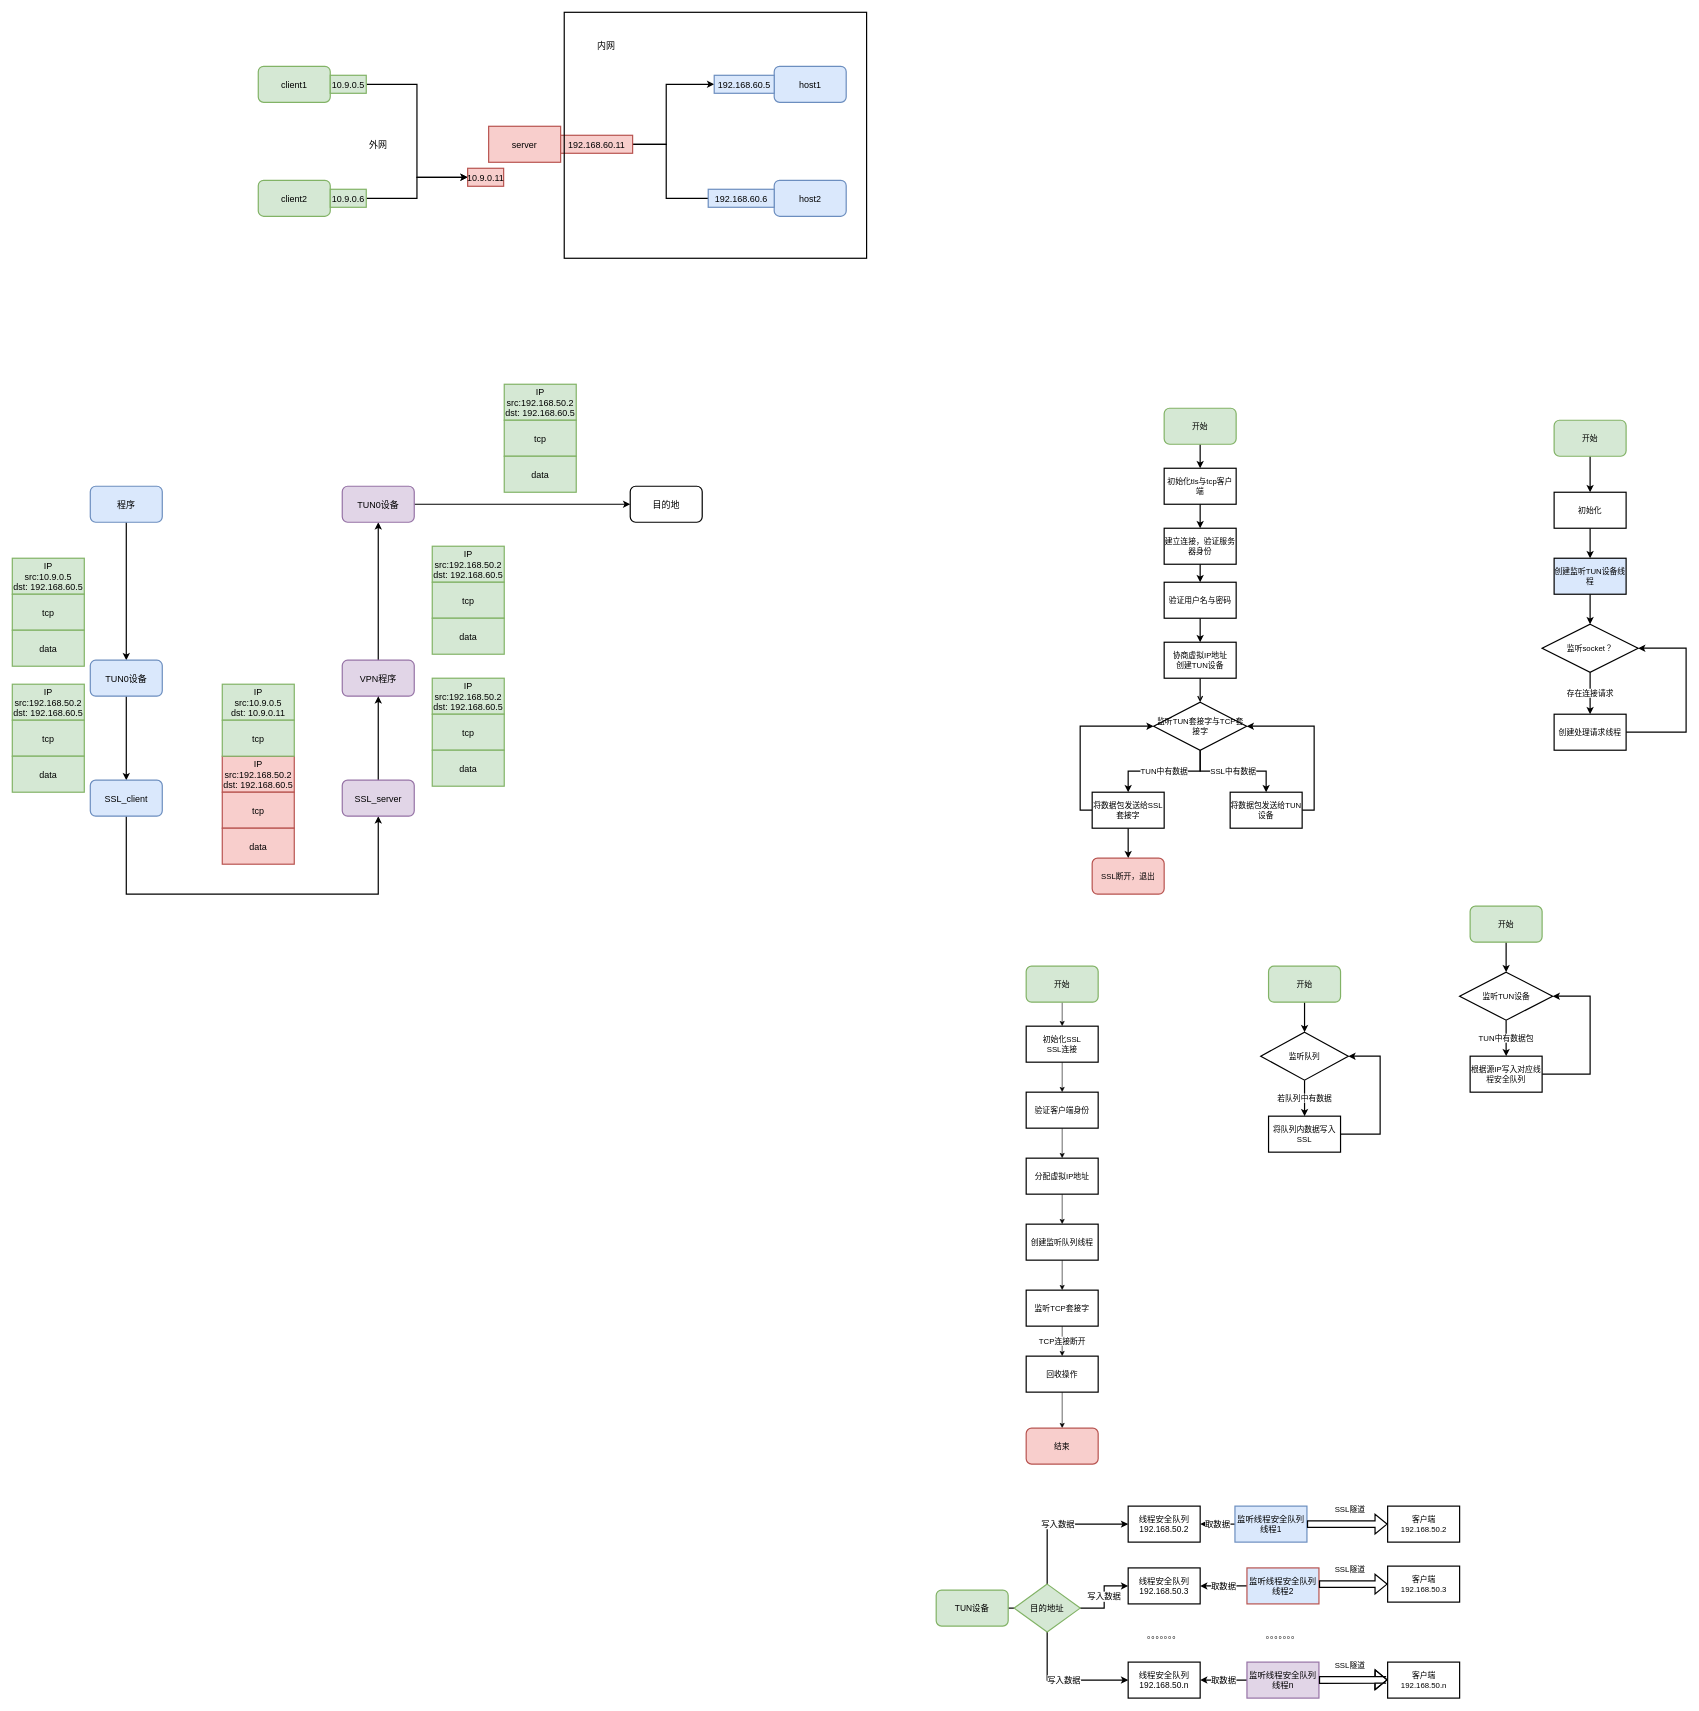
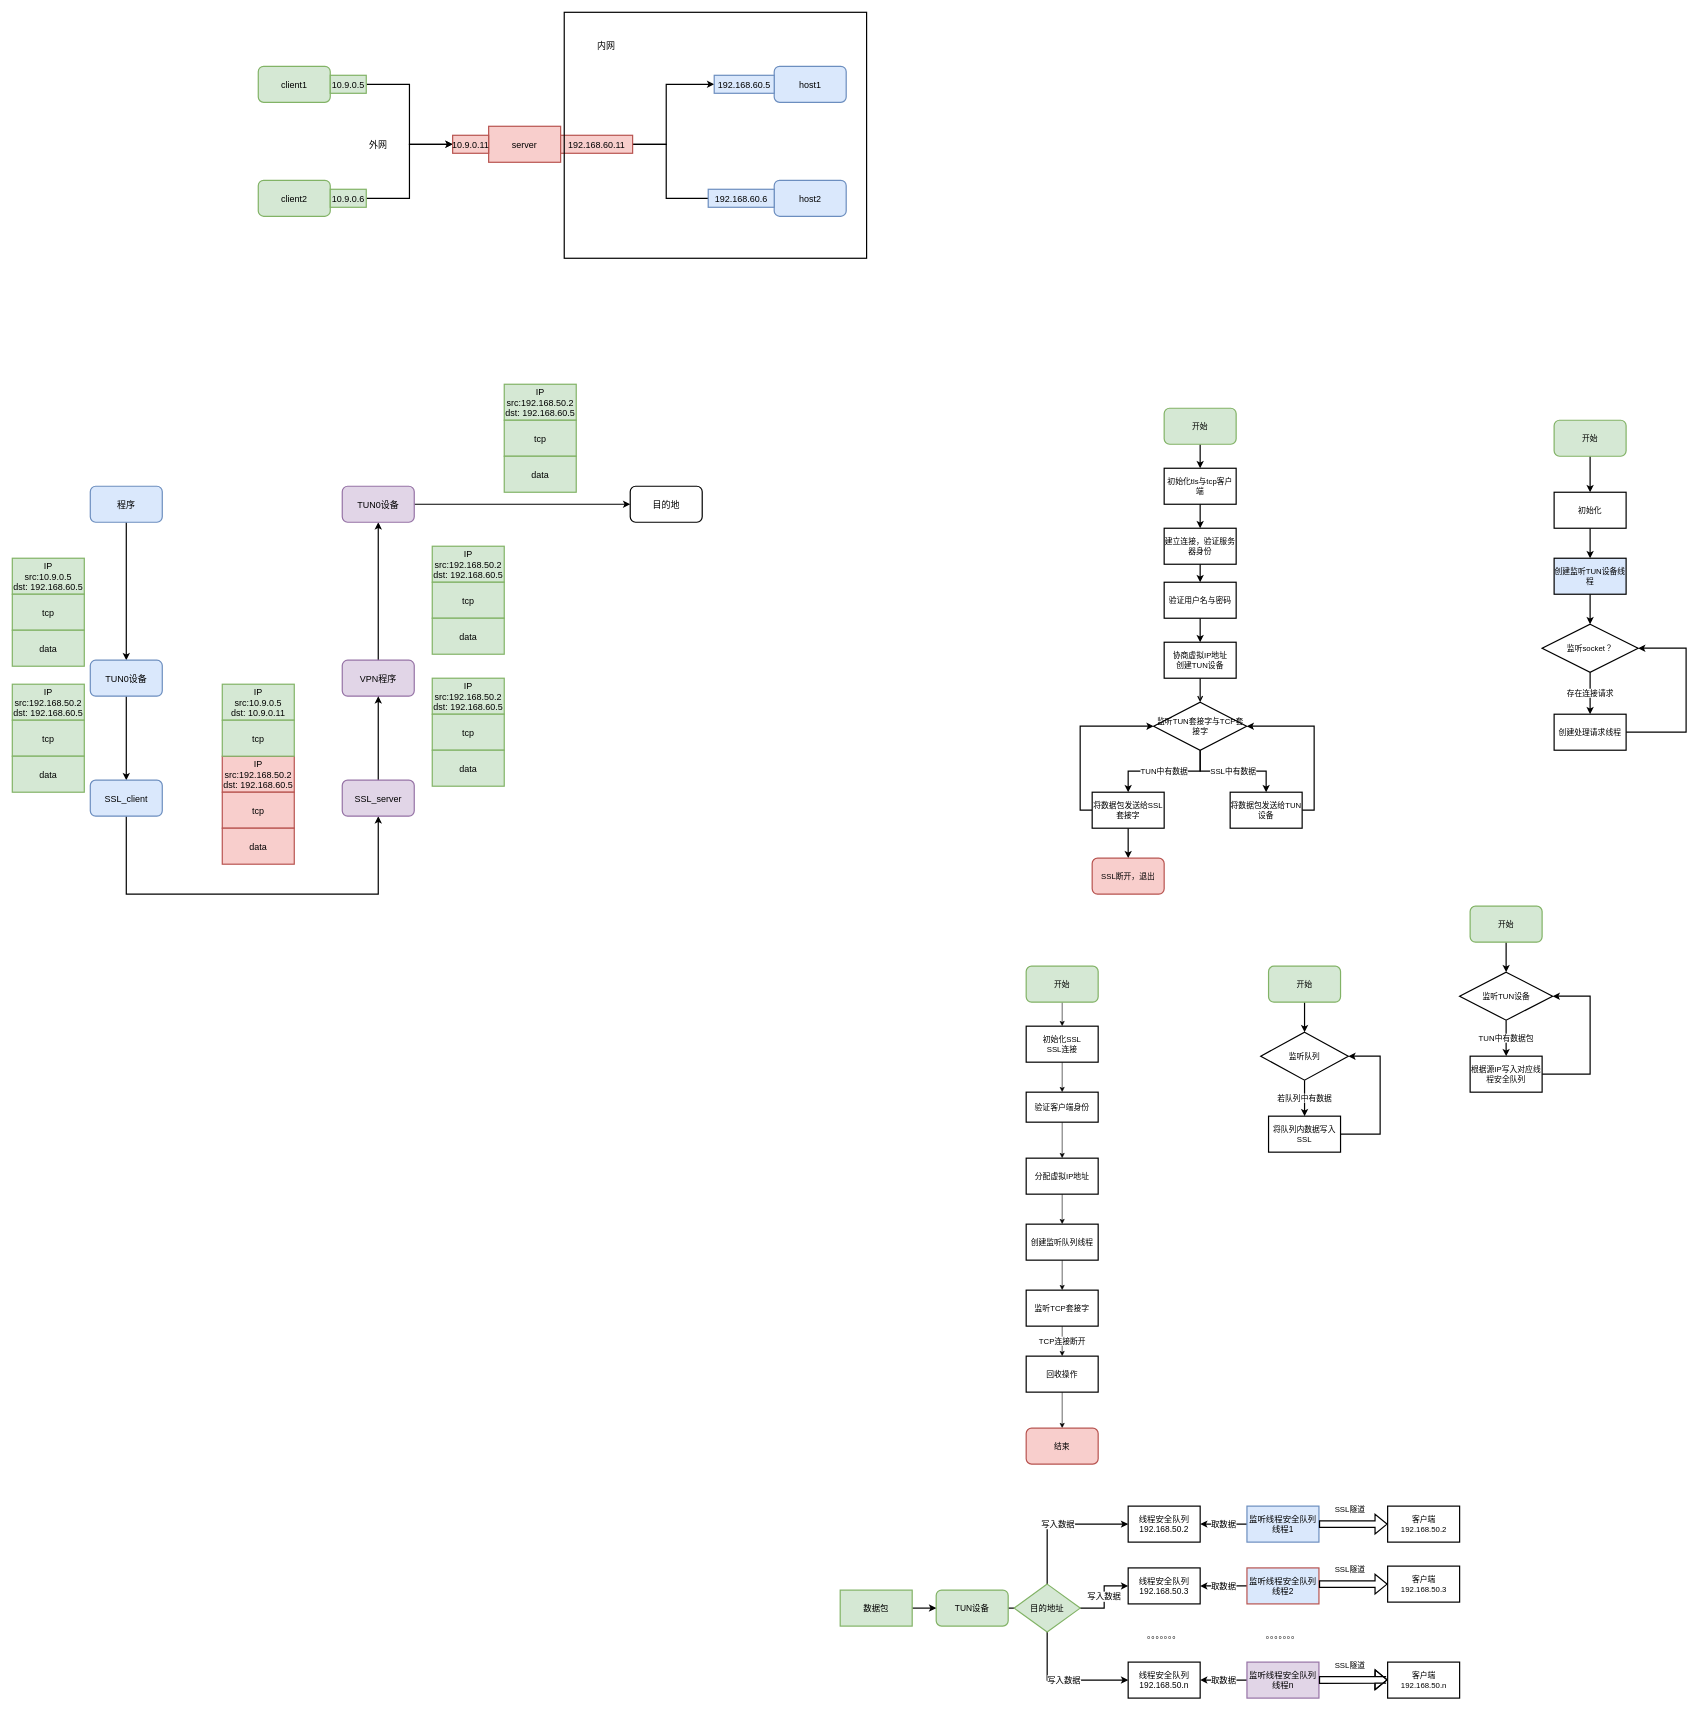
(486, 177) -> (471, 144)
(1062, 1110) -> (1062, 1107)
(1271, 1524) -> (1283, 1524)
none -> (876, 1608)
none -> (921, 1608)
